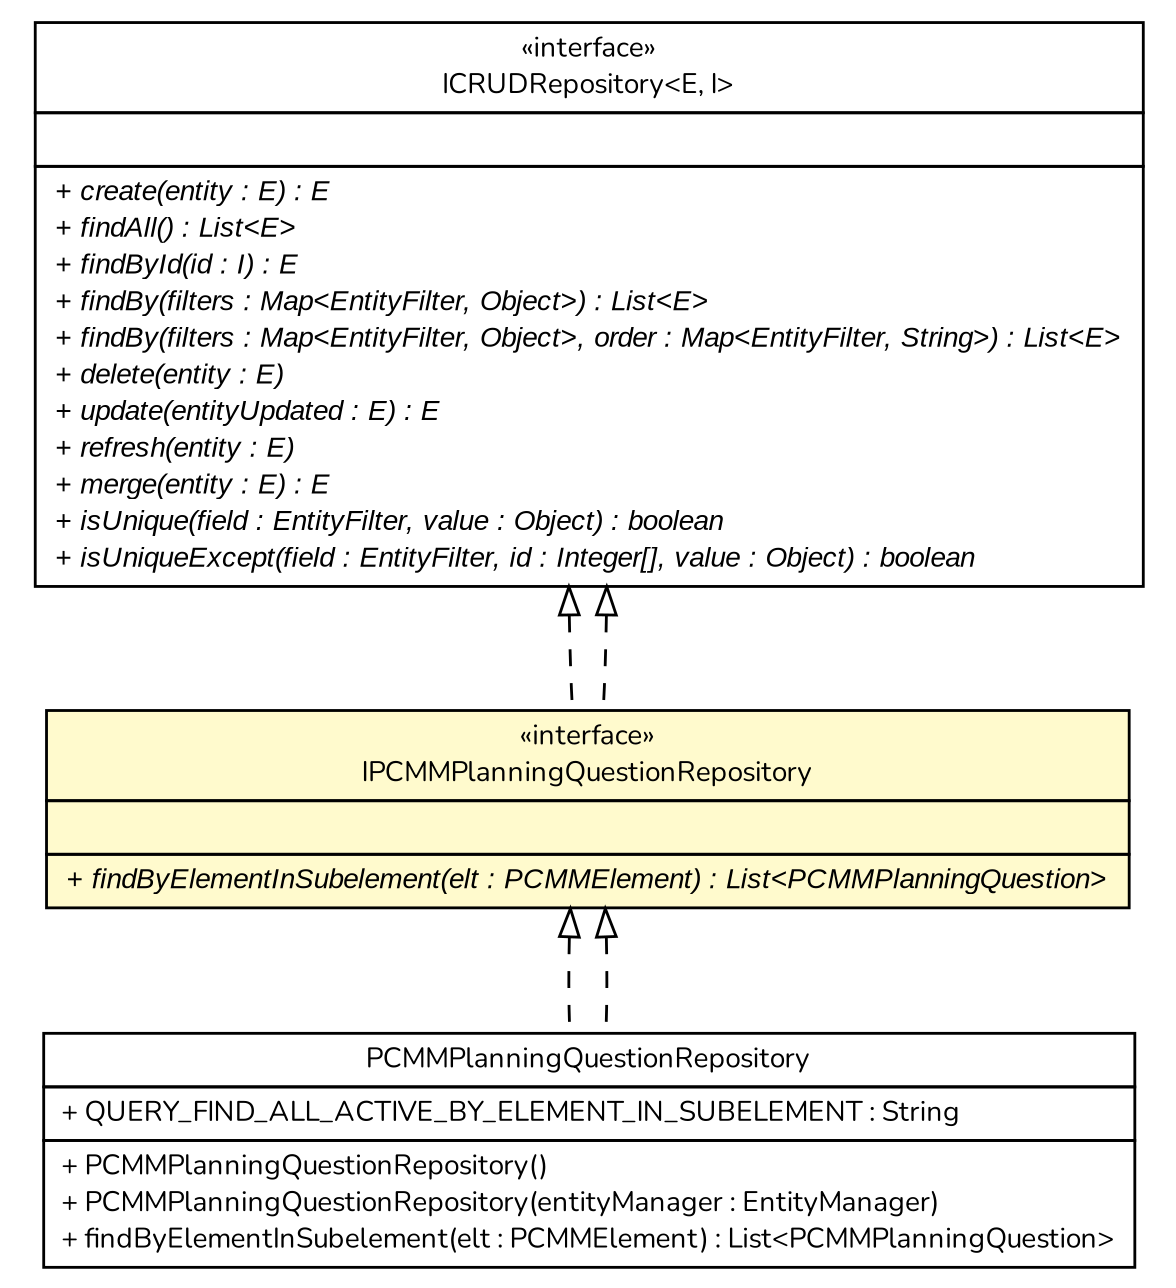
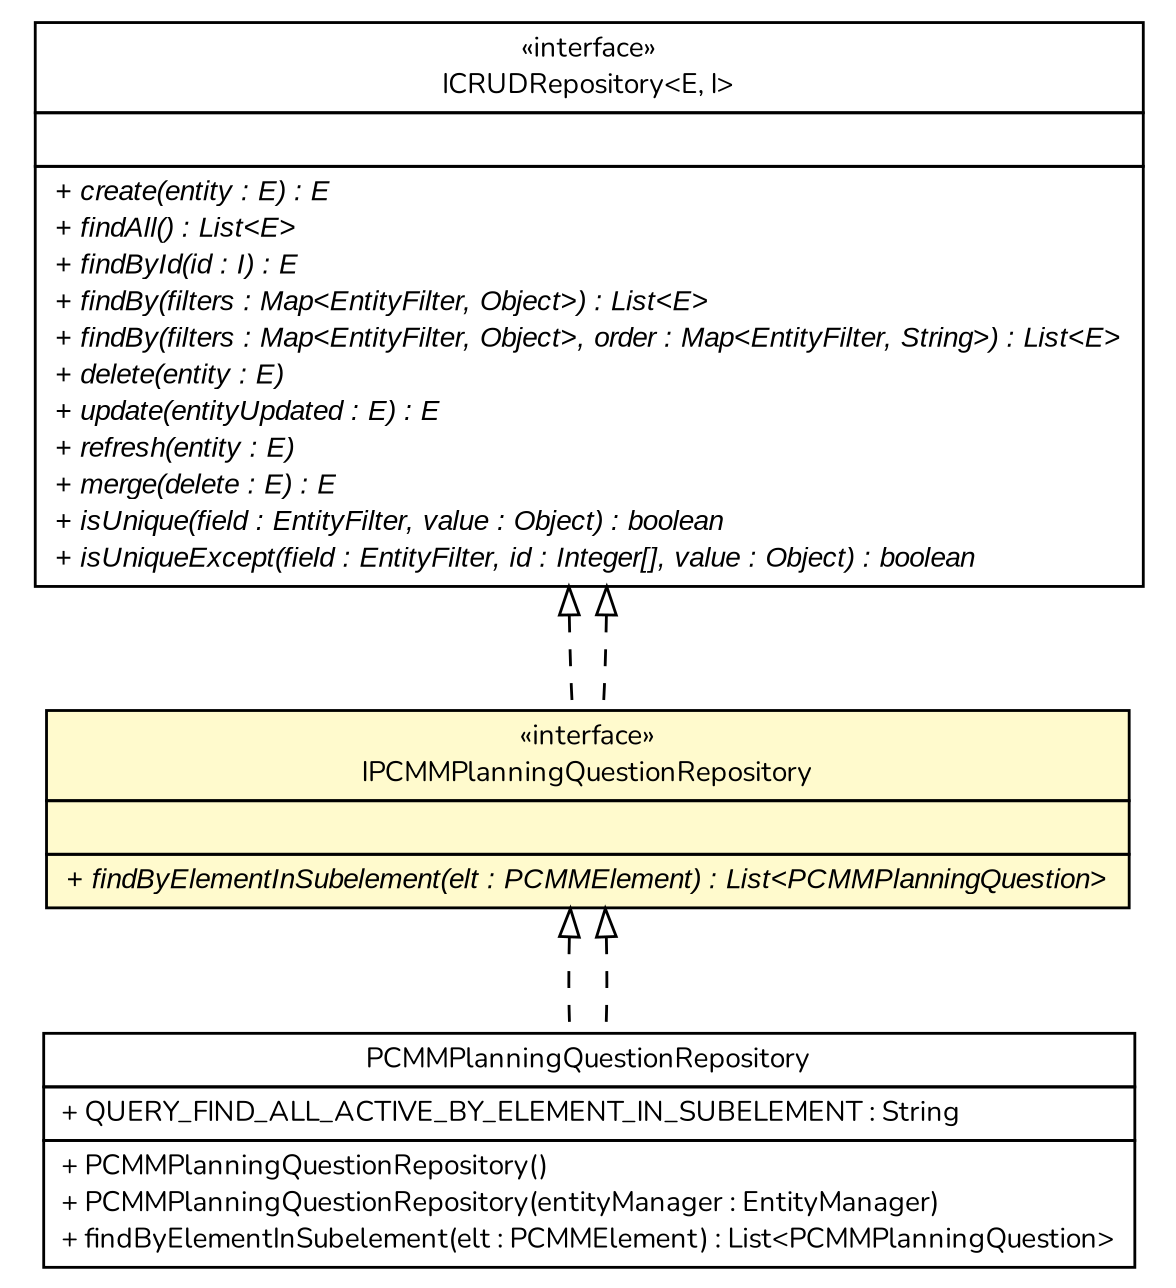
(193, 485) -> (196, 485)
